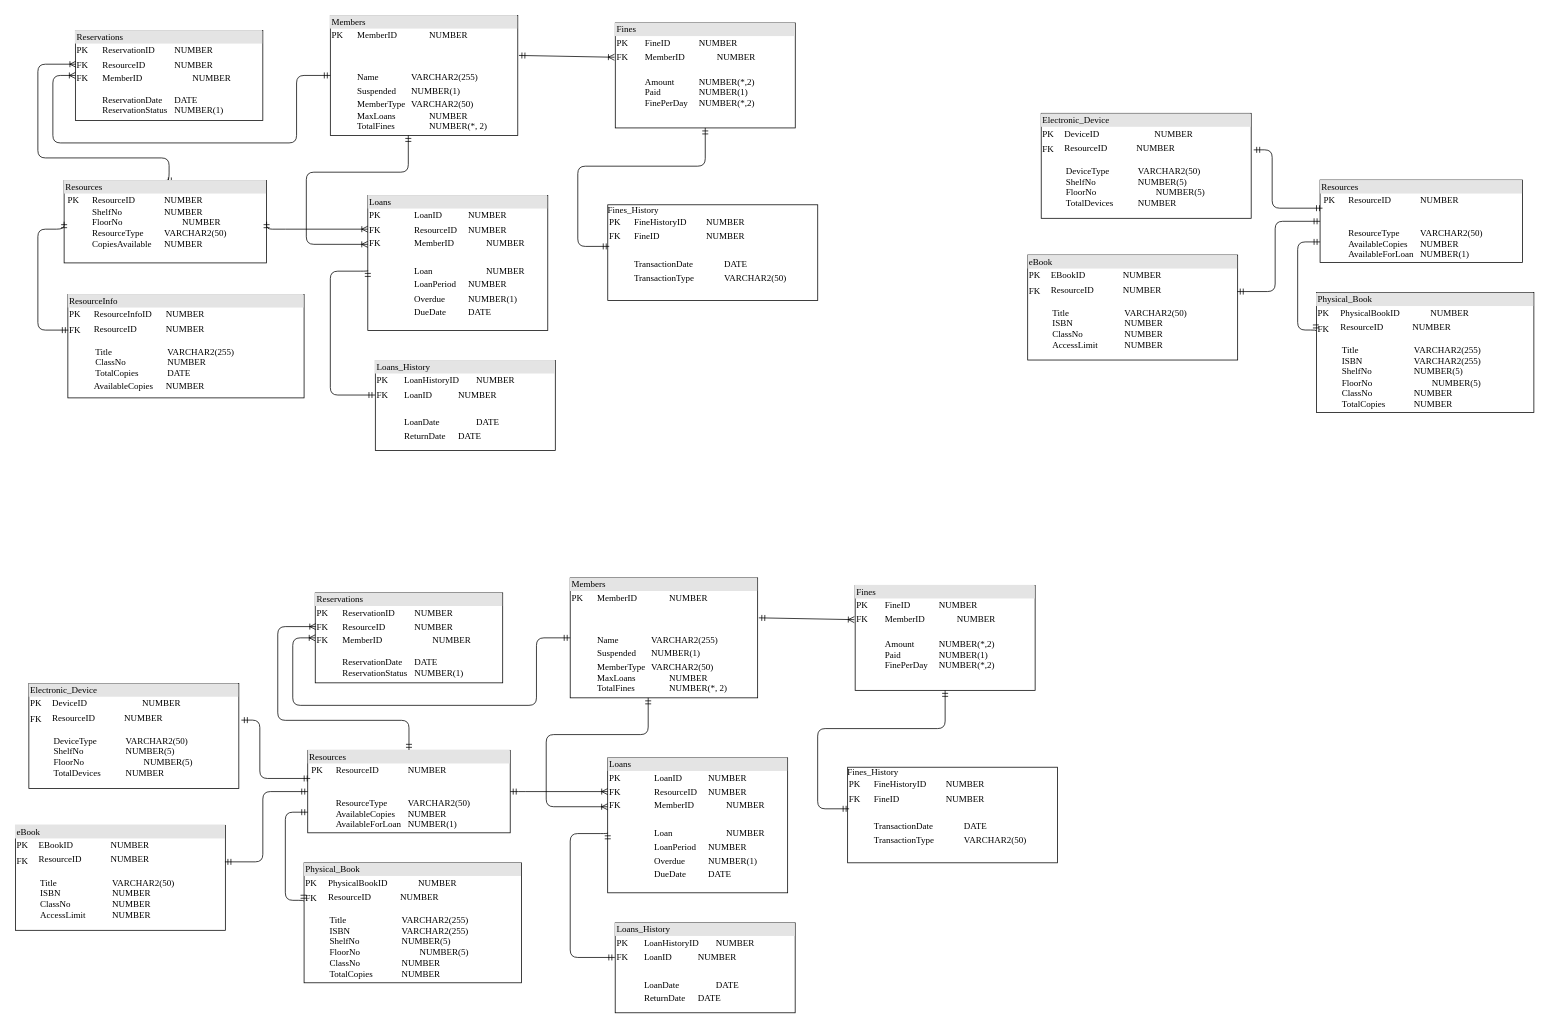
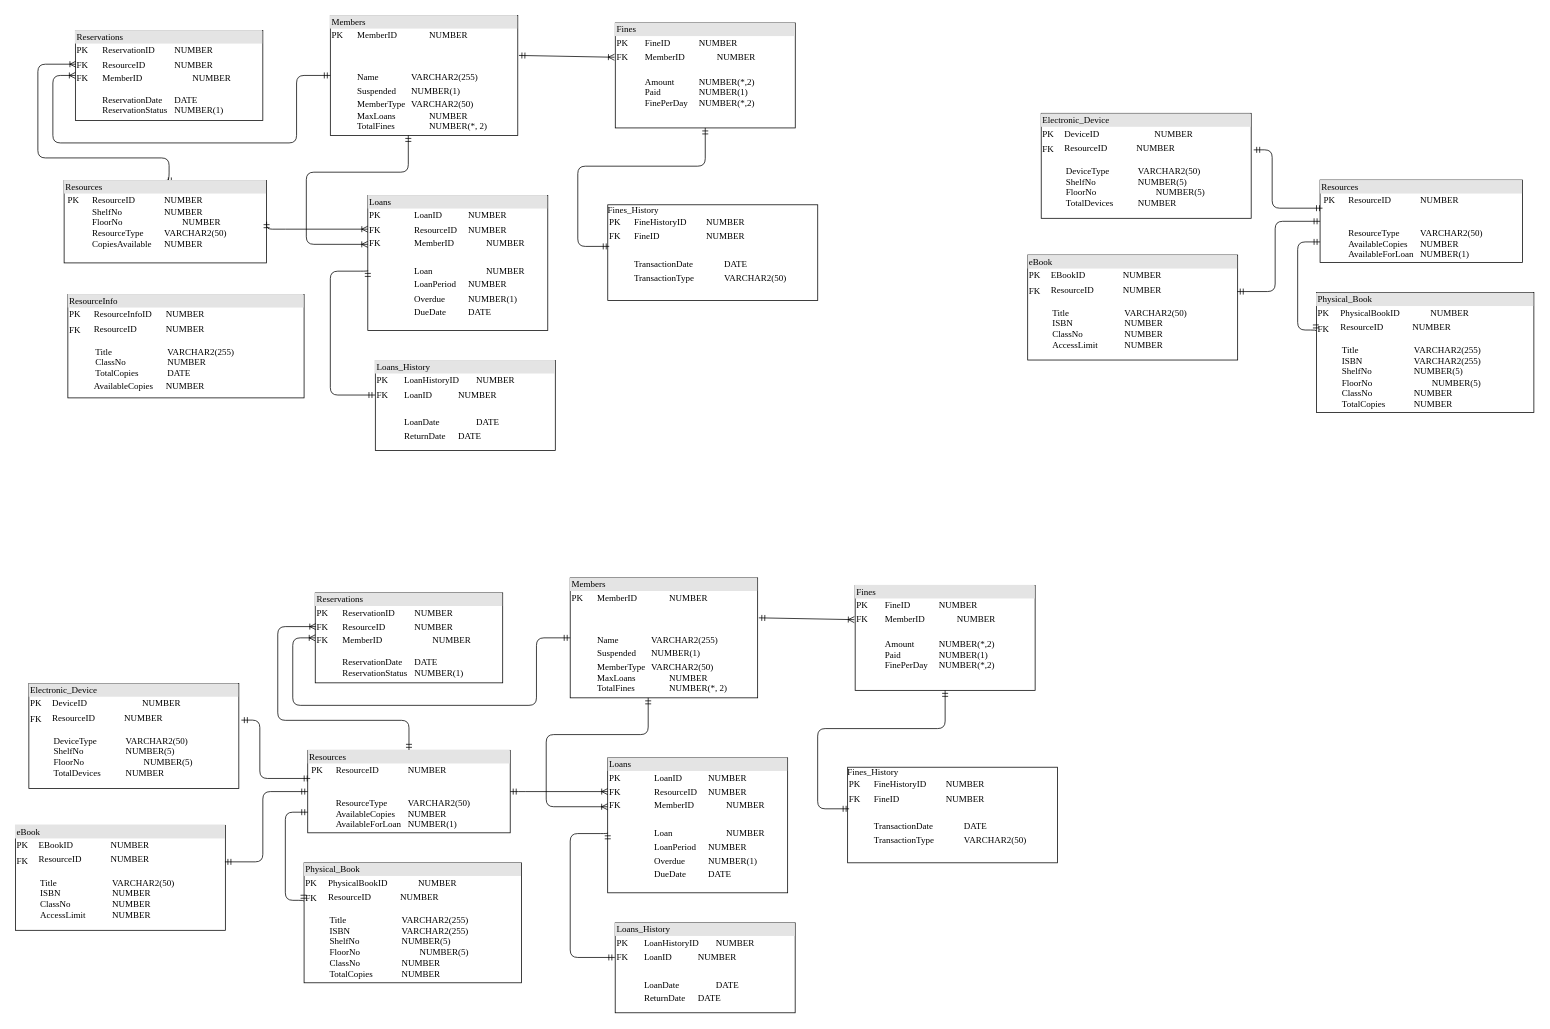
(38, 278) -> none
